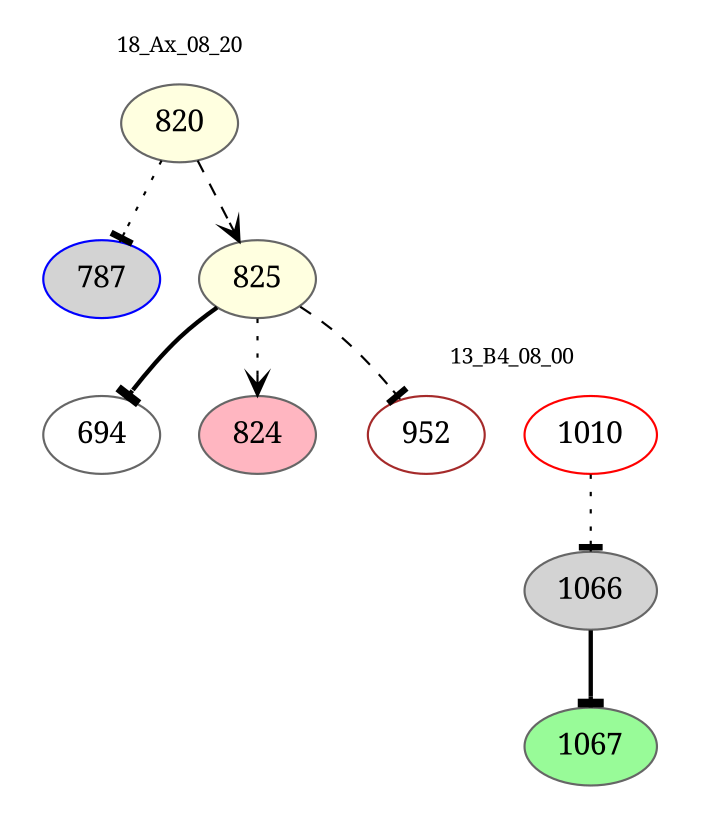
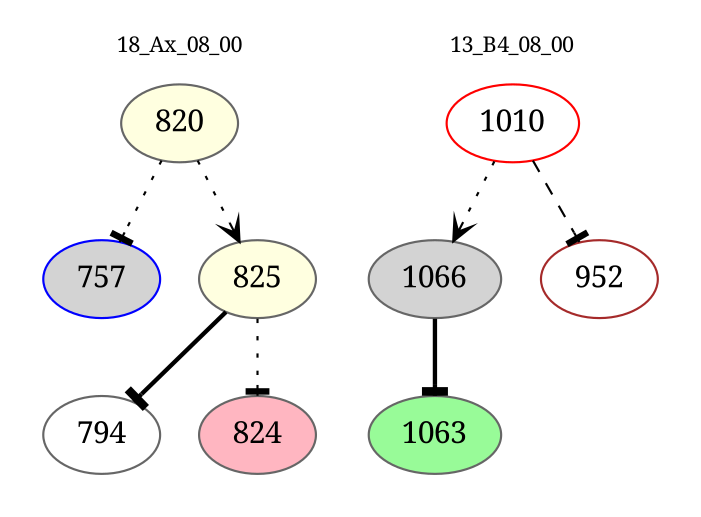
(180, 47) -> (180, 47)
(214, 192) -> (214, 192)
(102, 279) -> (102, 279)
(258, 346) -> (258, 352)
(364, 358) -> (553, 197)
(102, 435) -> (102, 435)
(591, 508) -> (479, 192)
(591, 747) -> (435, 435)
